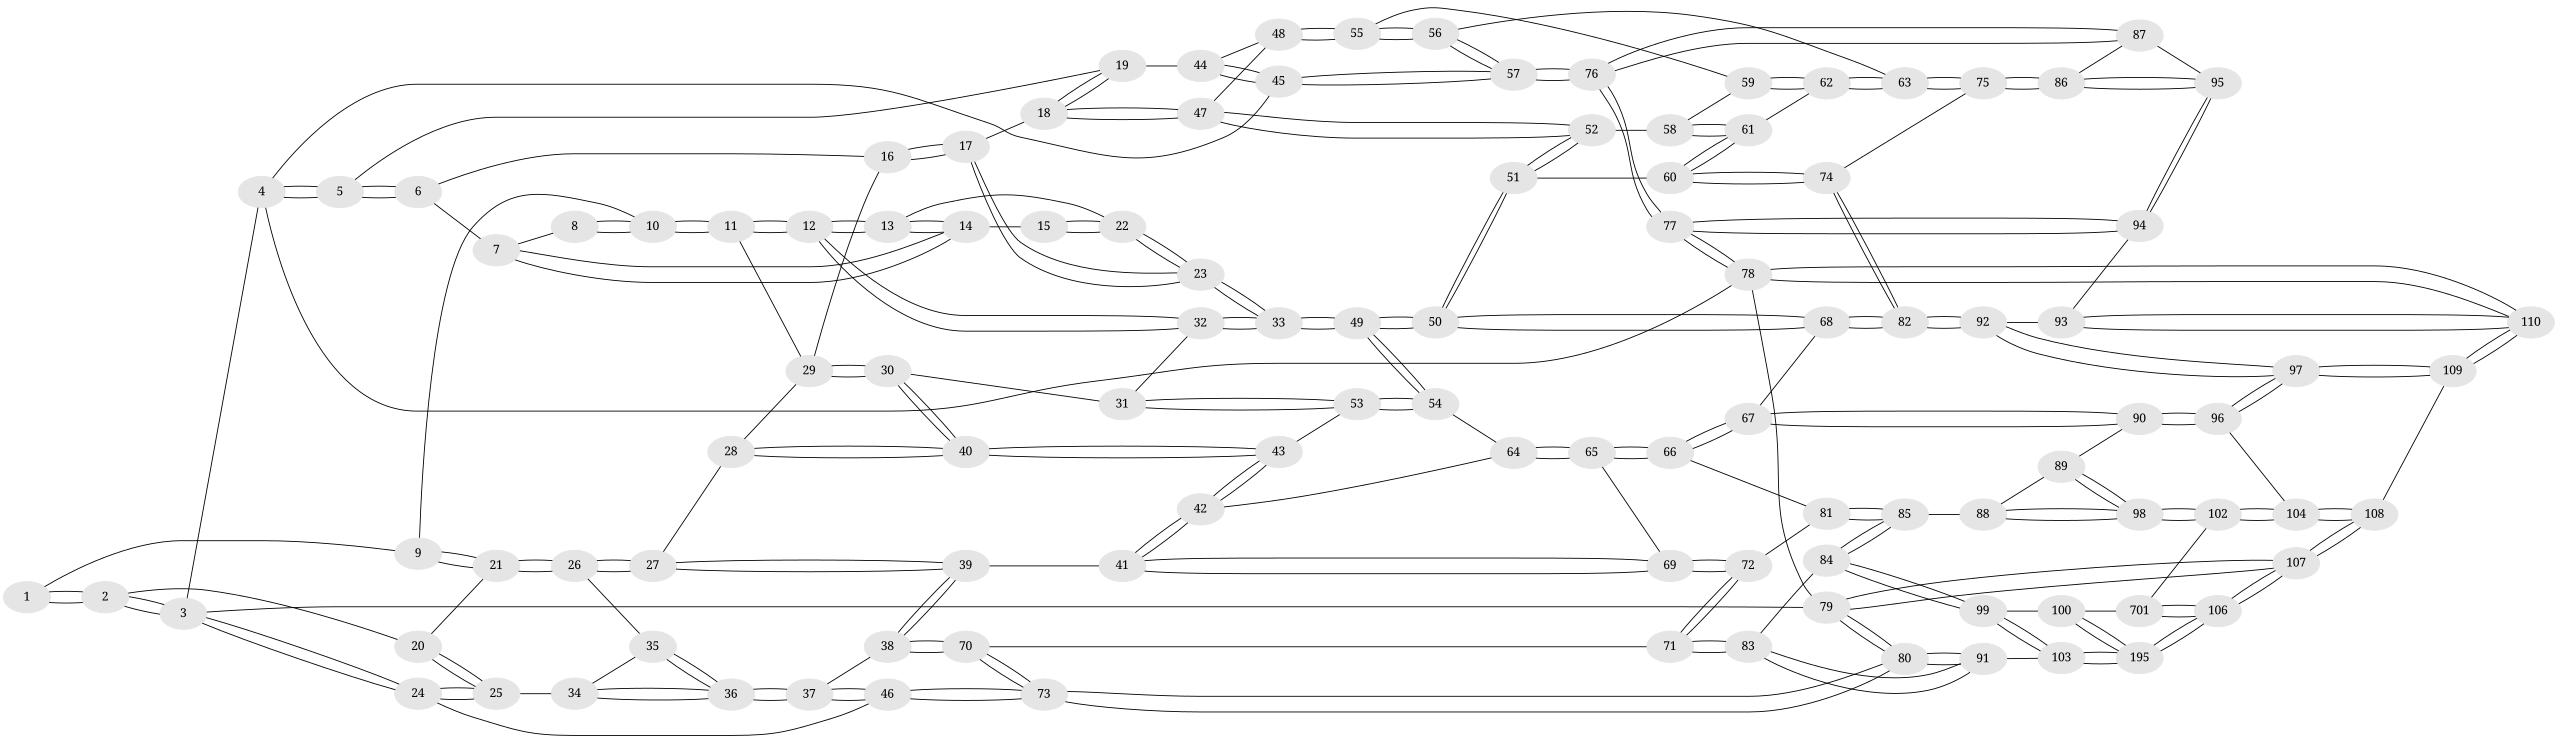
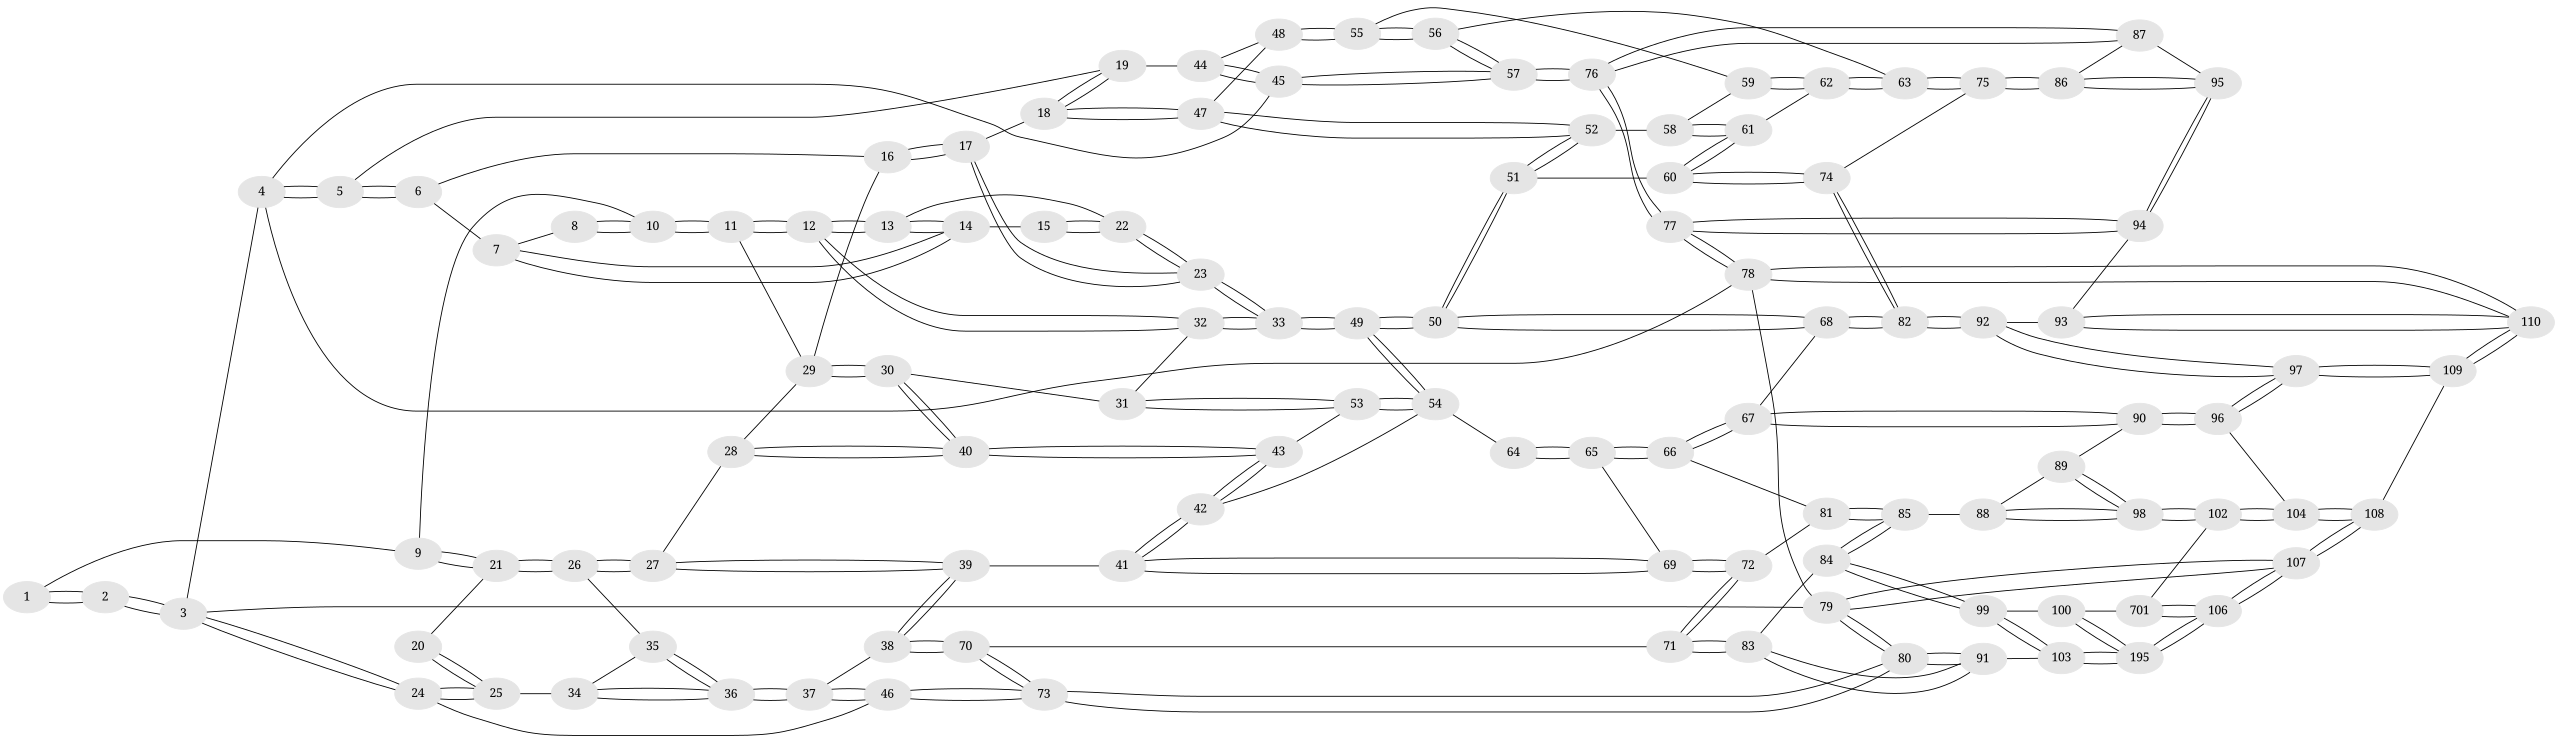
(1358, 486) -> (1323, 466)
(265, 601) -> none
